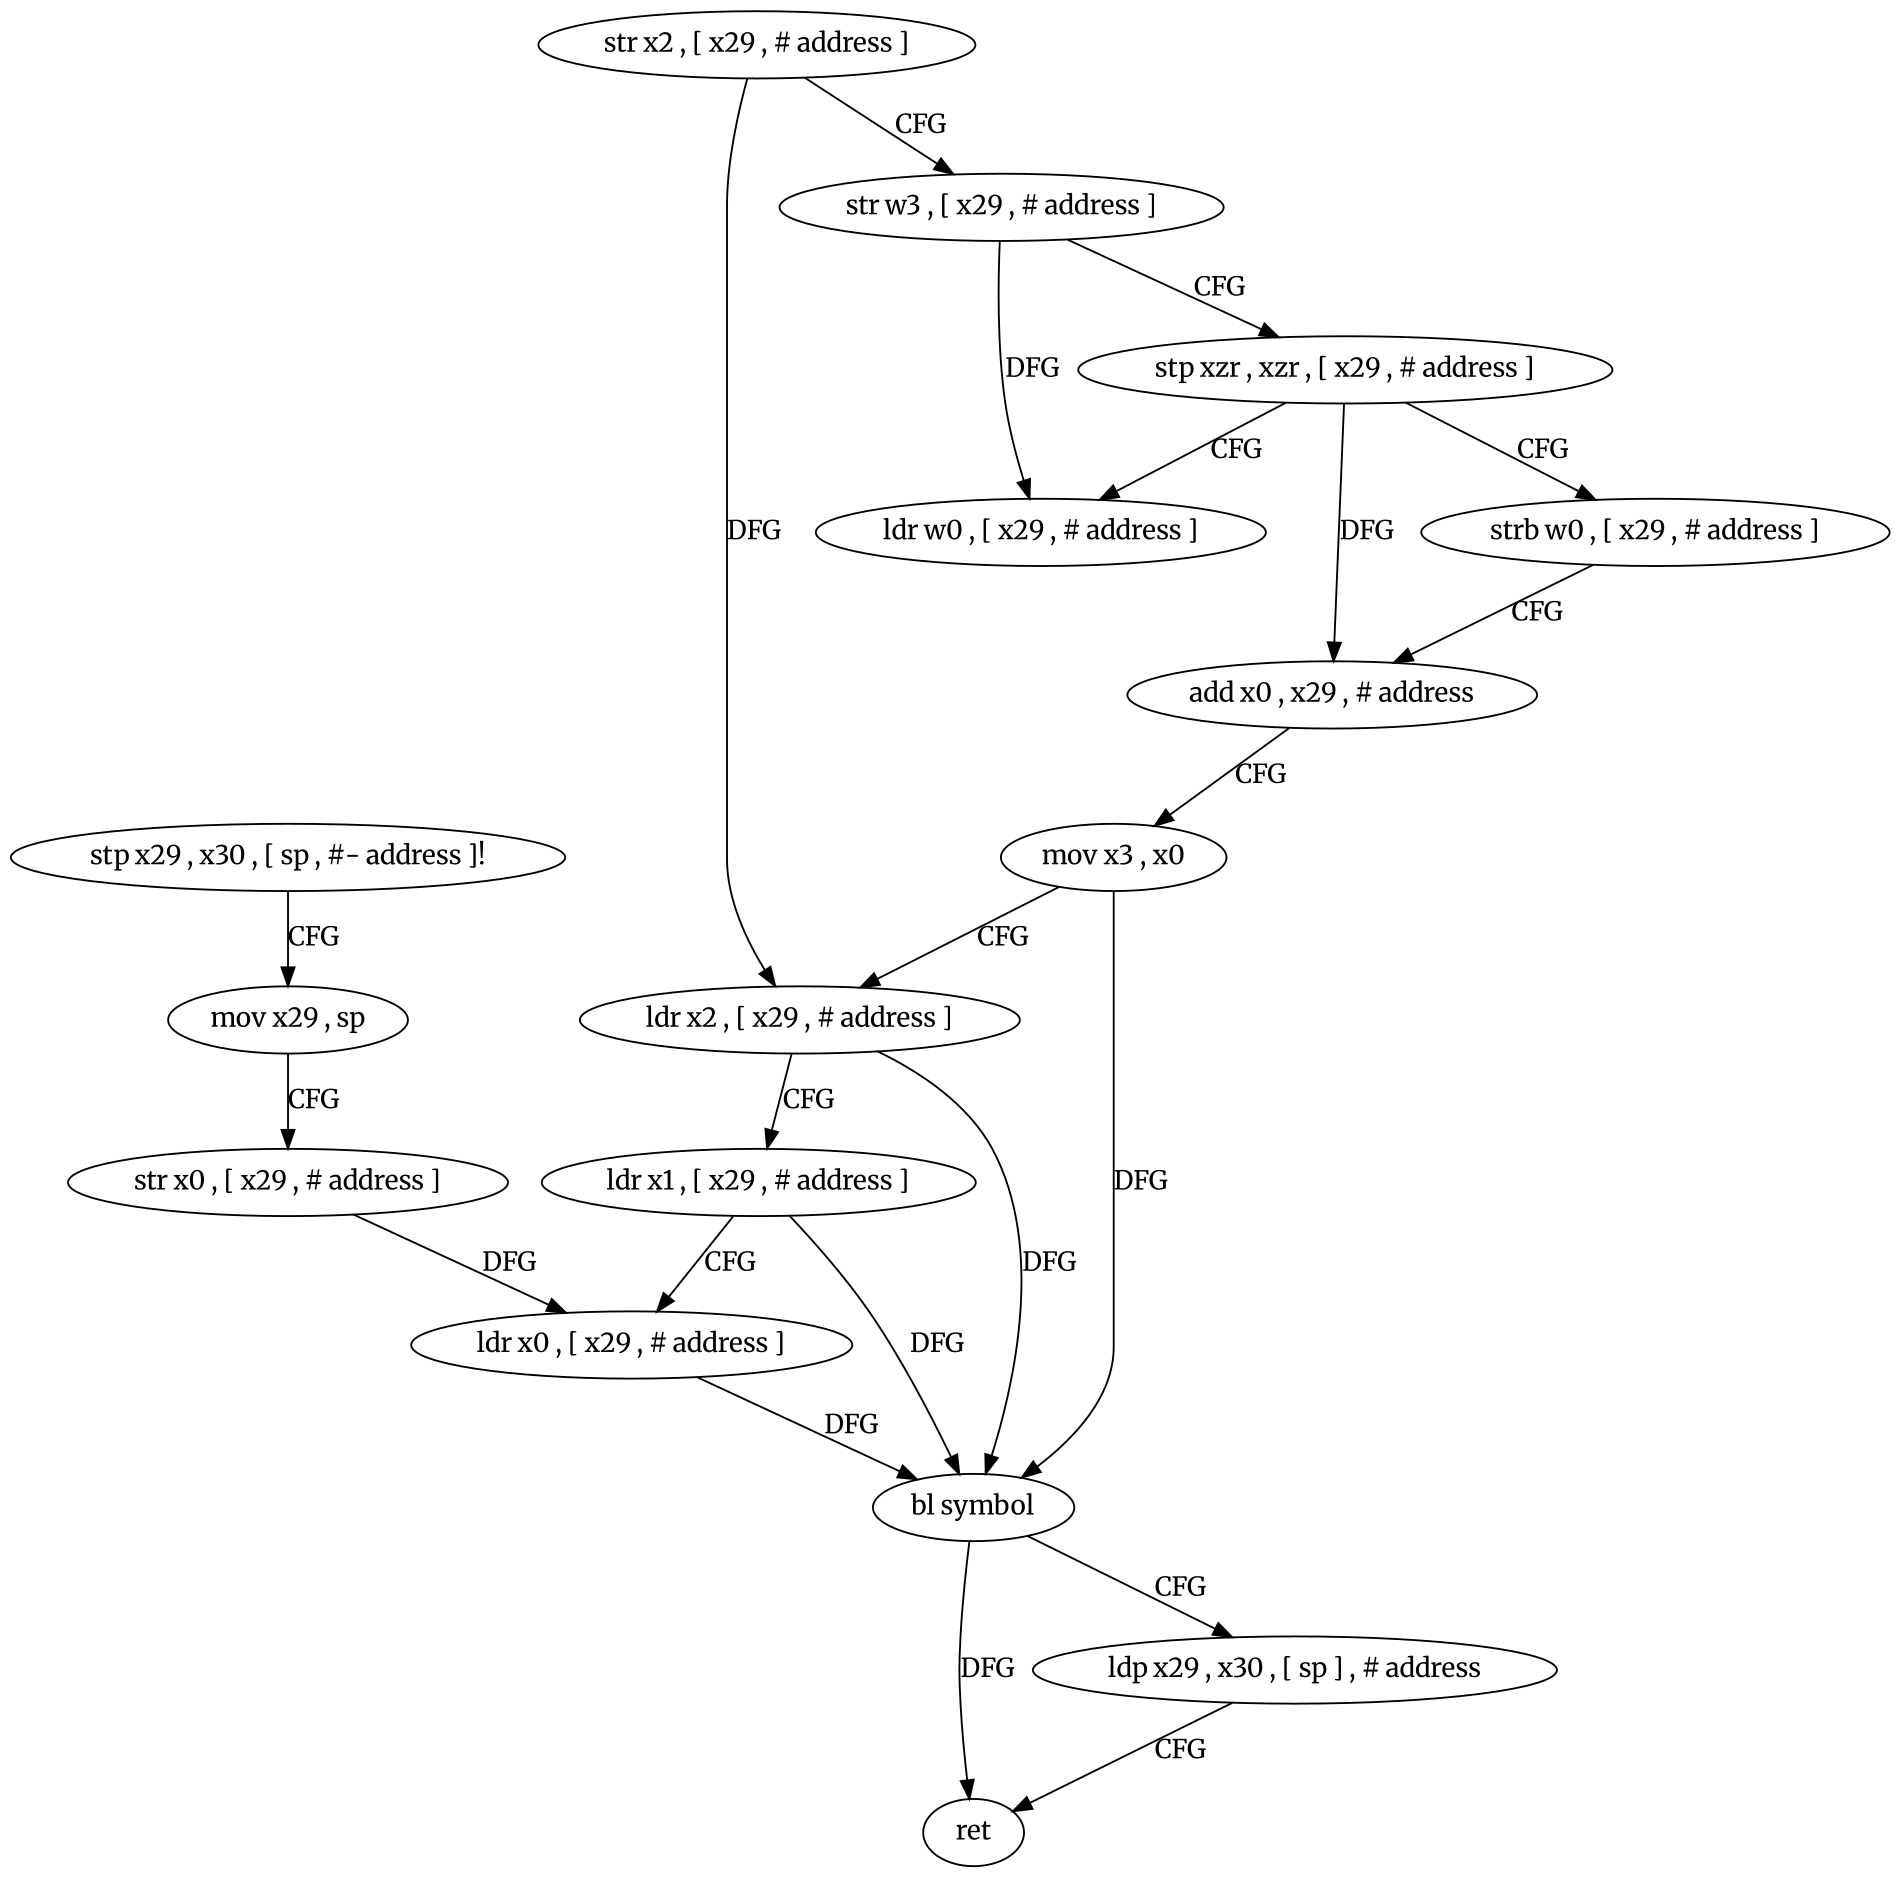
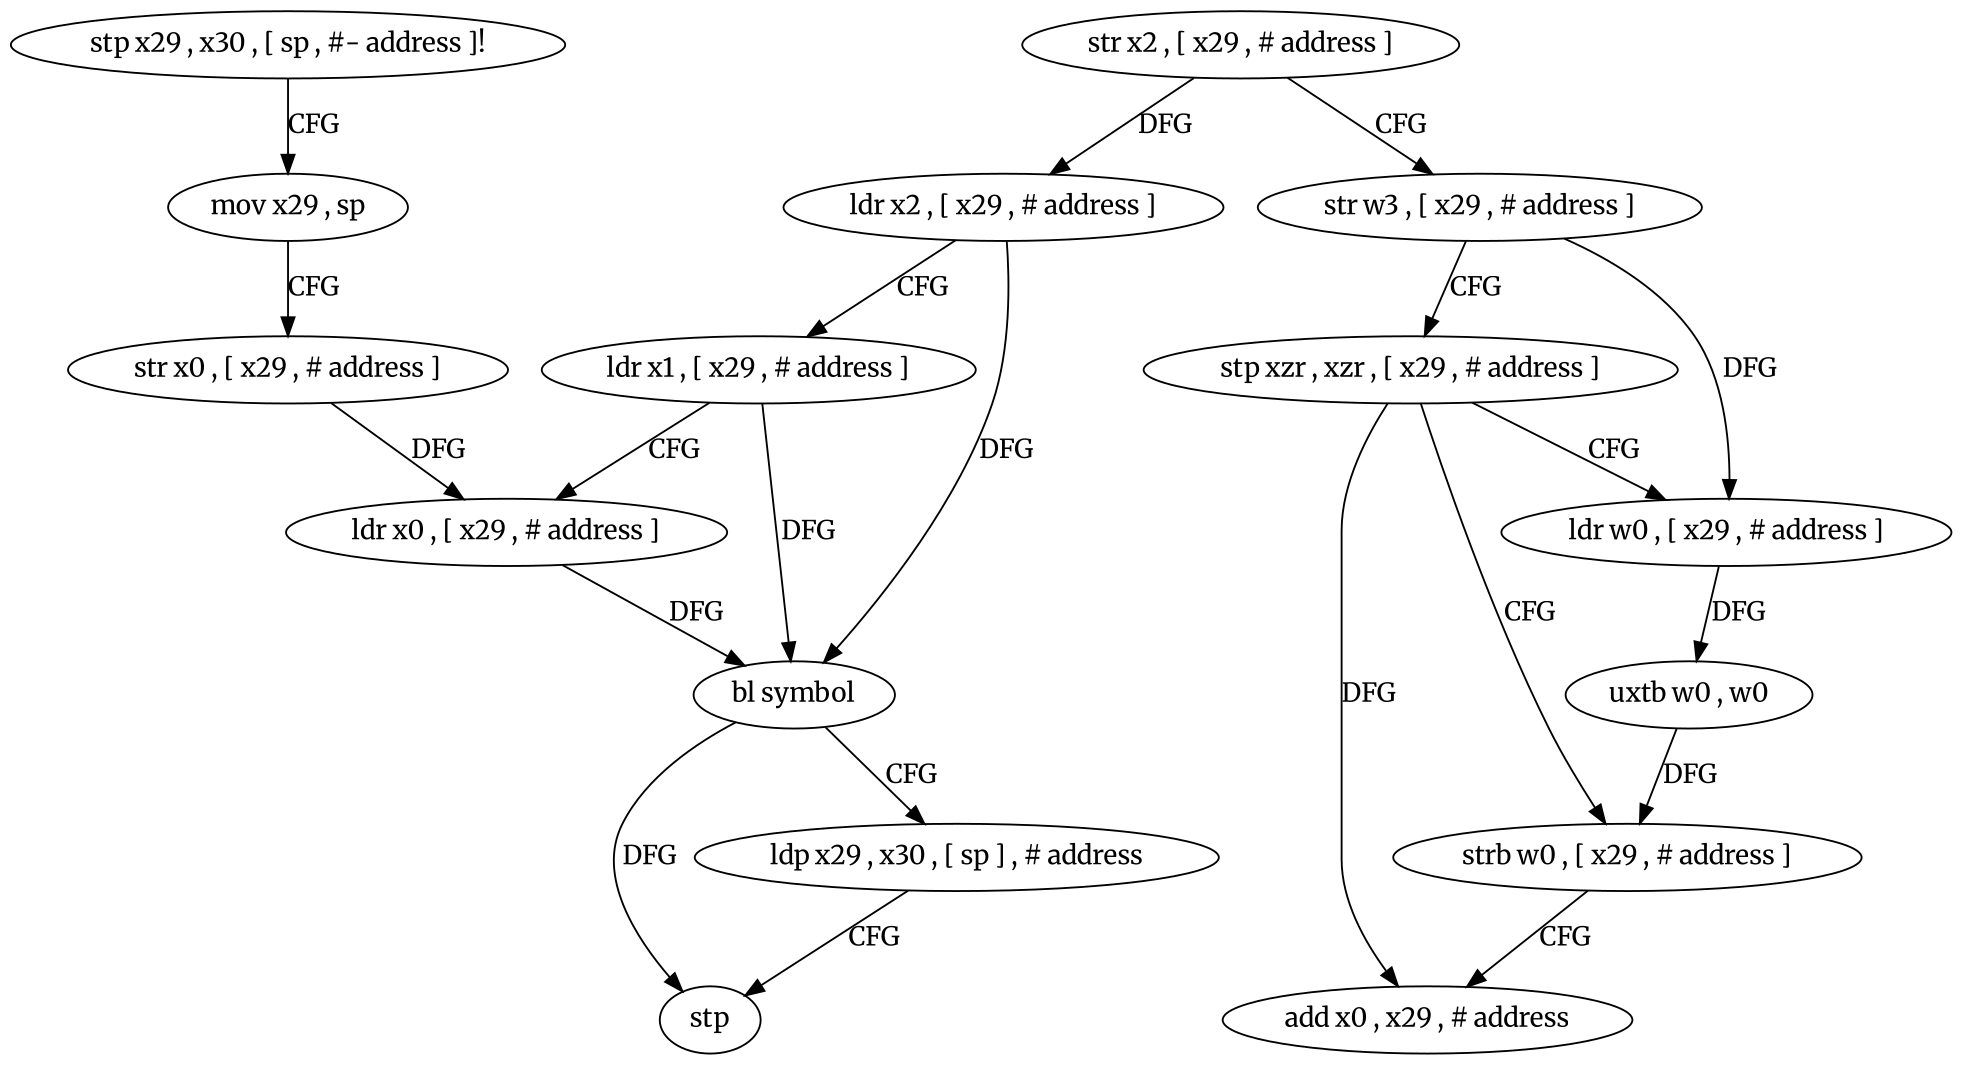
none -> (1689, 695)
(1114, 857) -> none
(974, 1833) -> (710, 1020)
